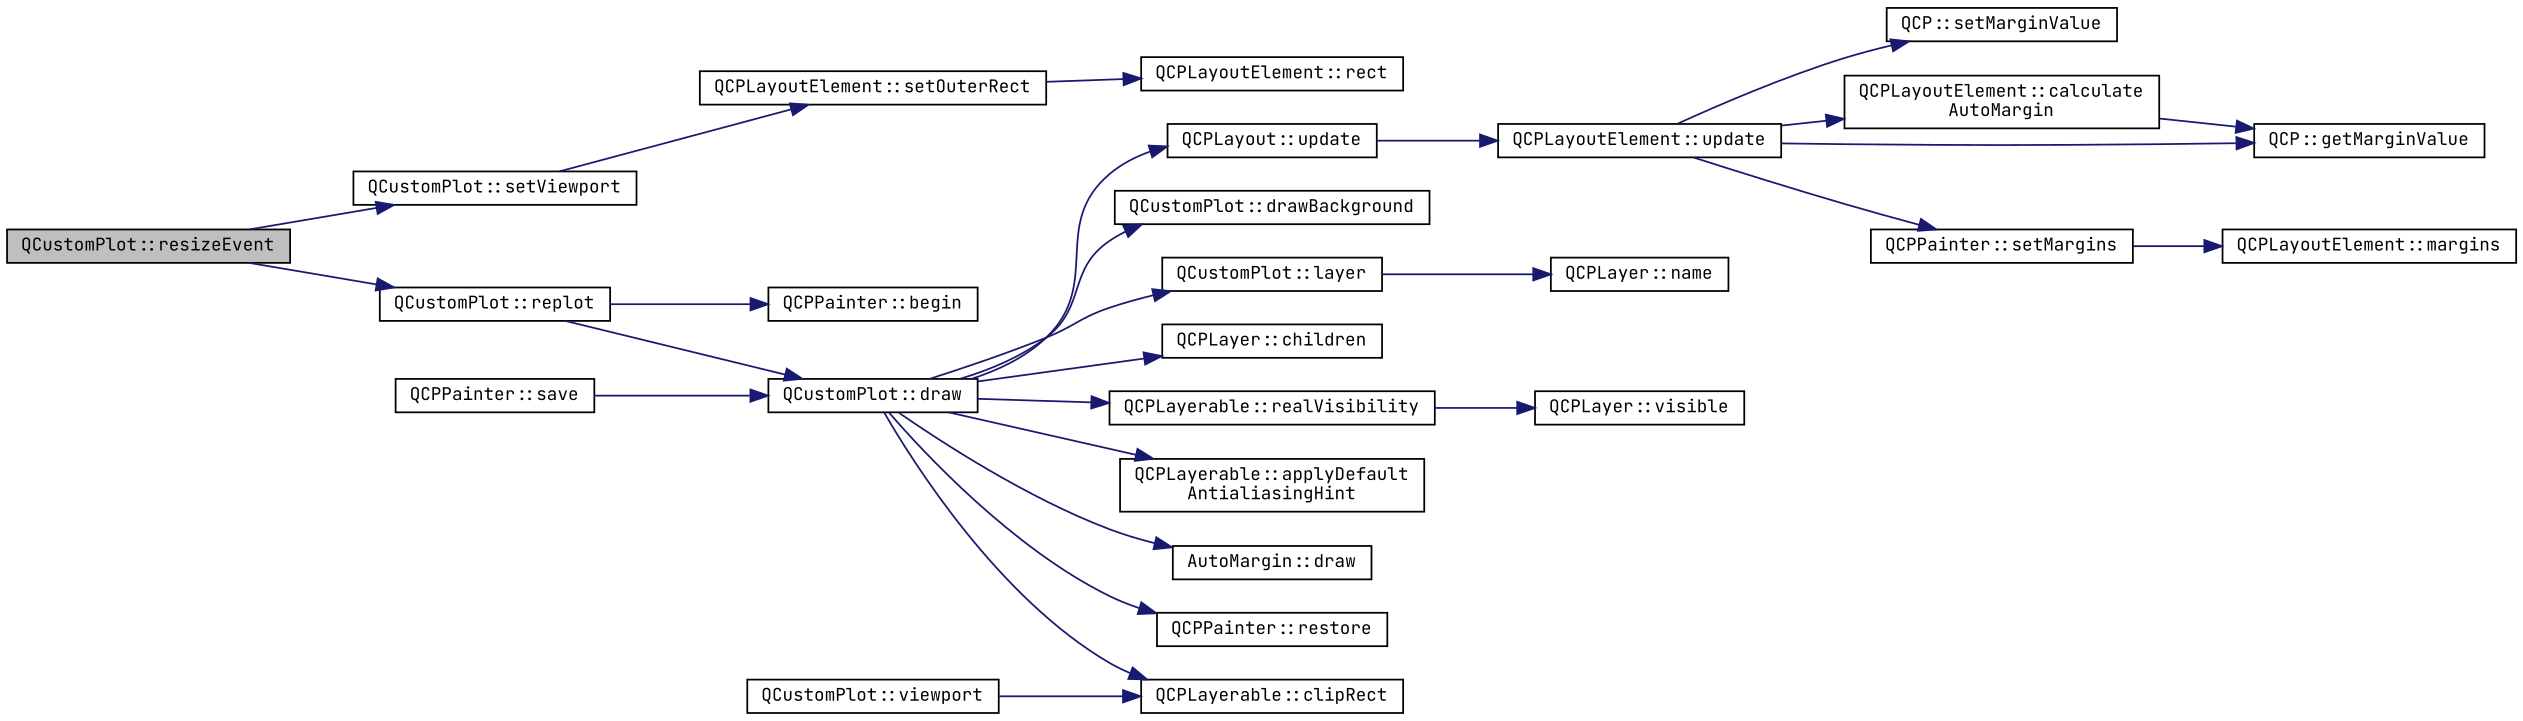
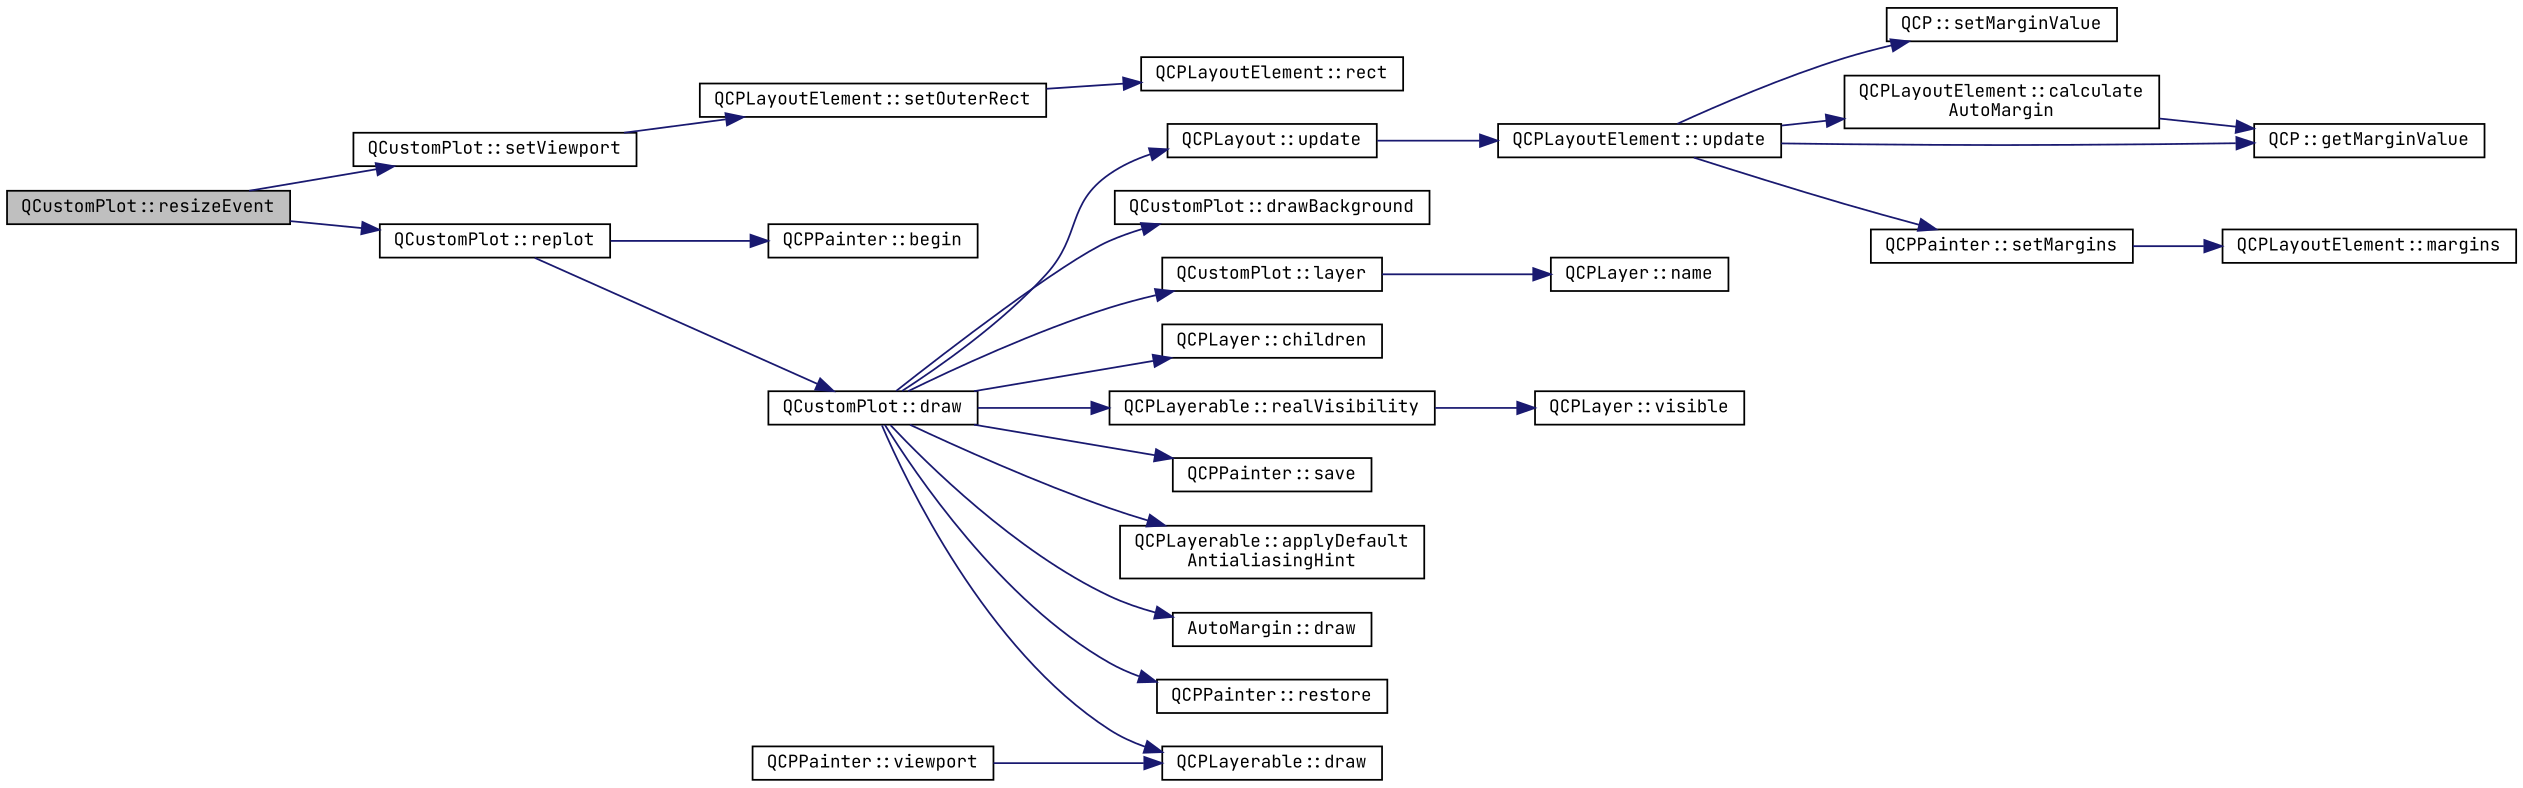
(672, 396) -> (1065, 440)
(873, 696) -> (873, 763)
(1272, 696) -> (1272, 763)
